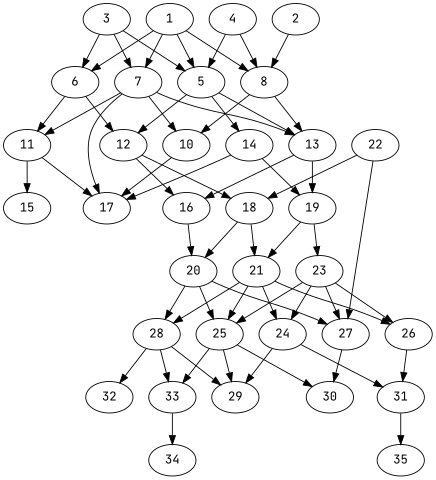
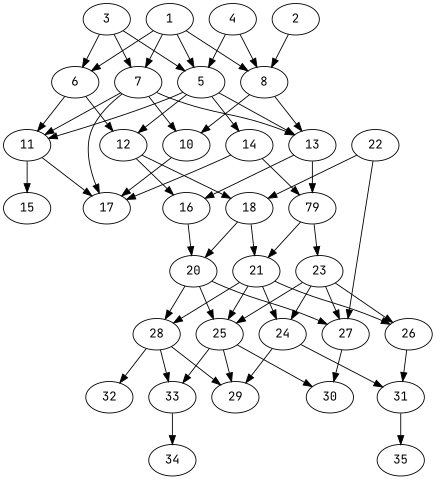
none -> (120, 116)
(312, 208) -> (312, 208)
